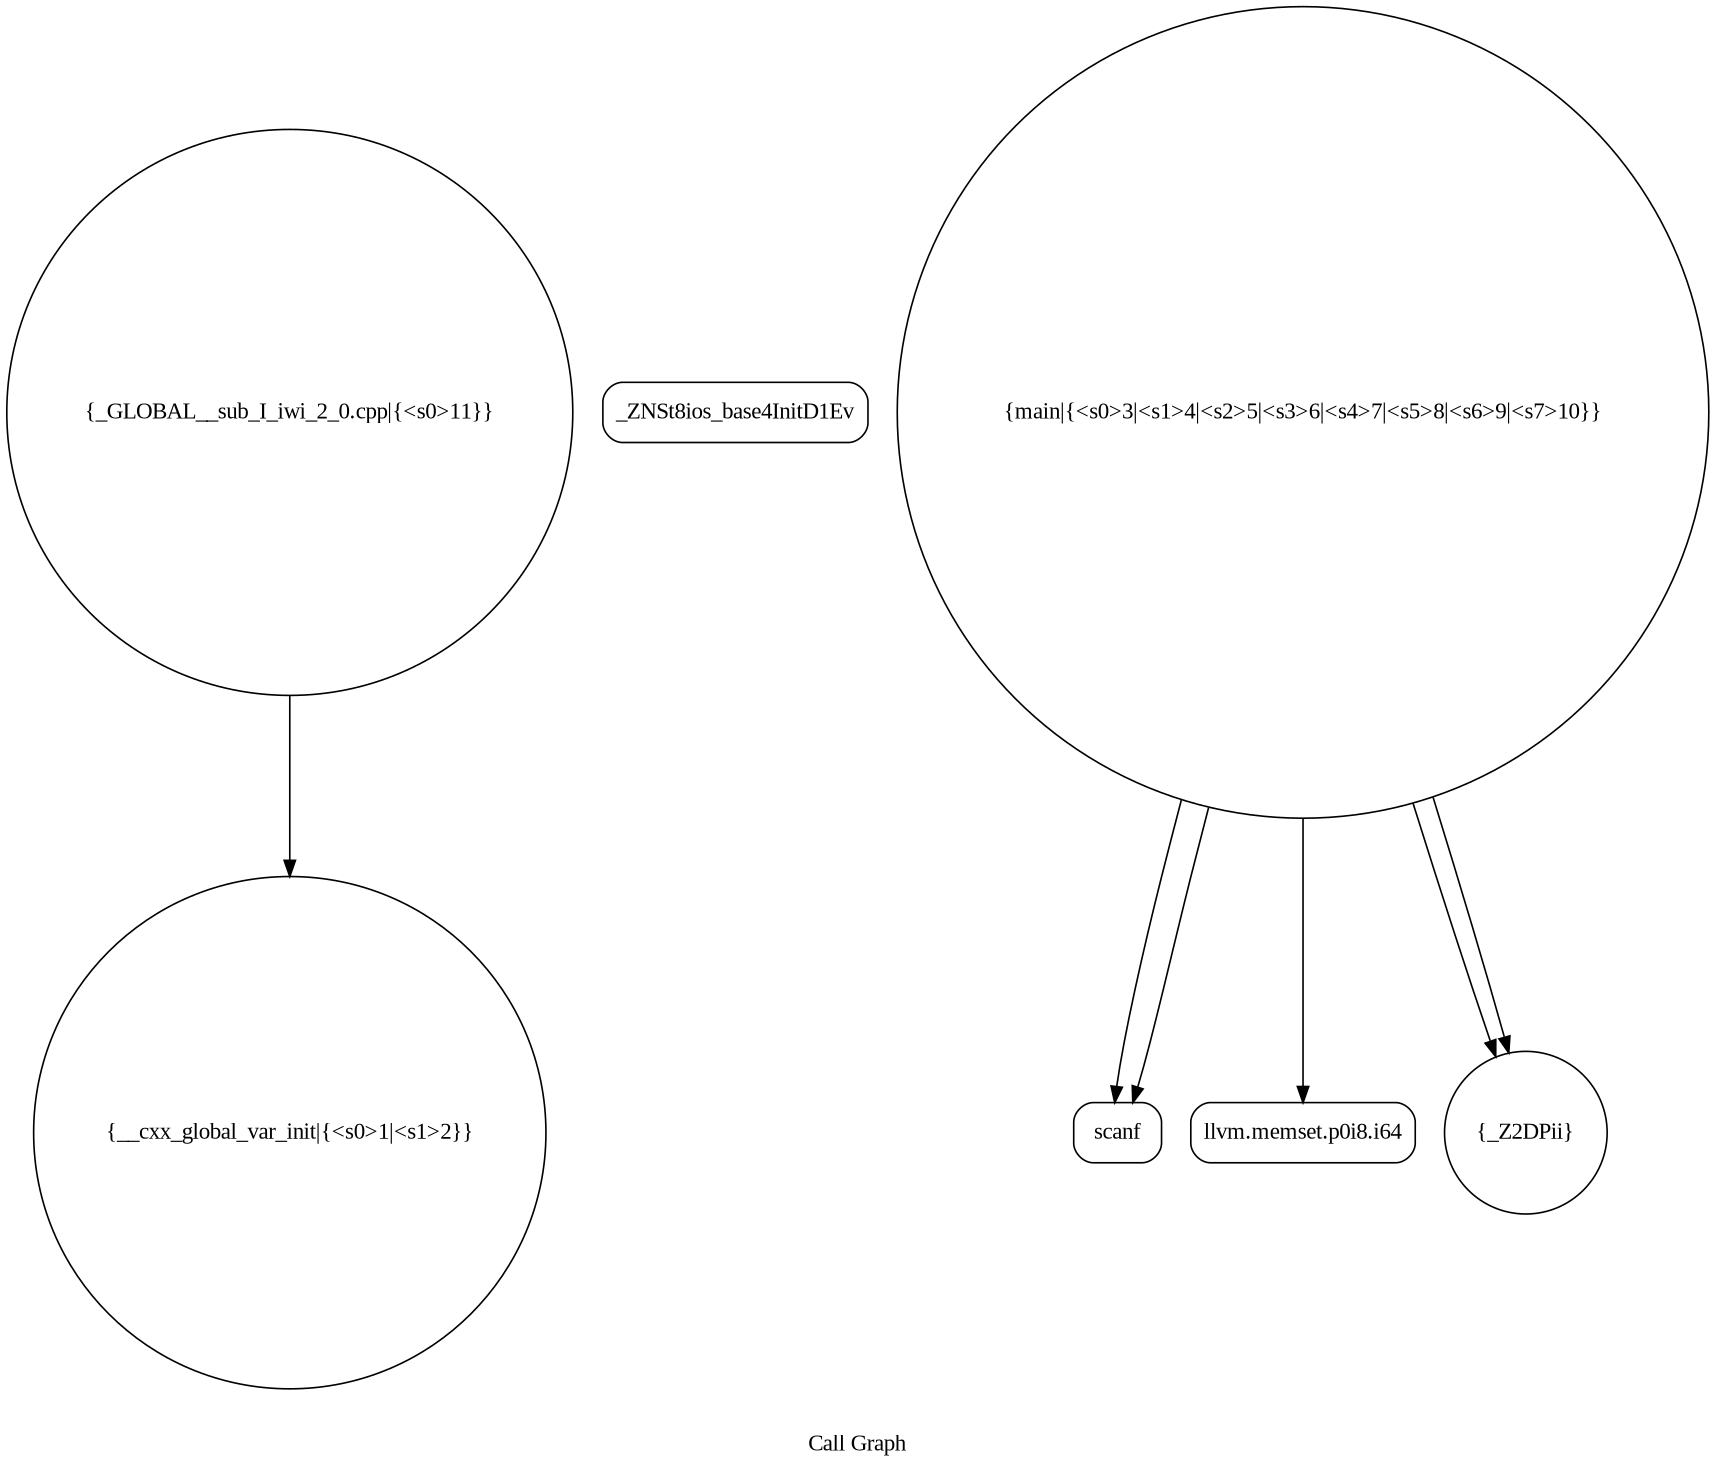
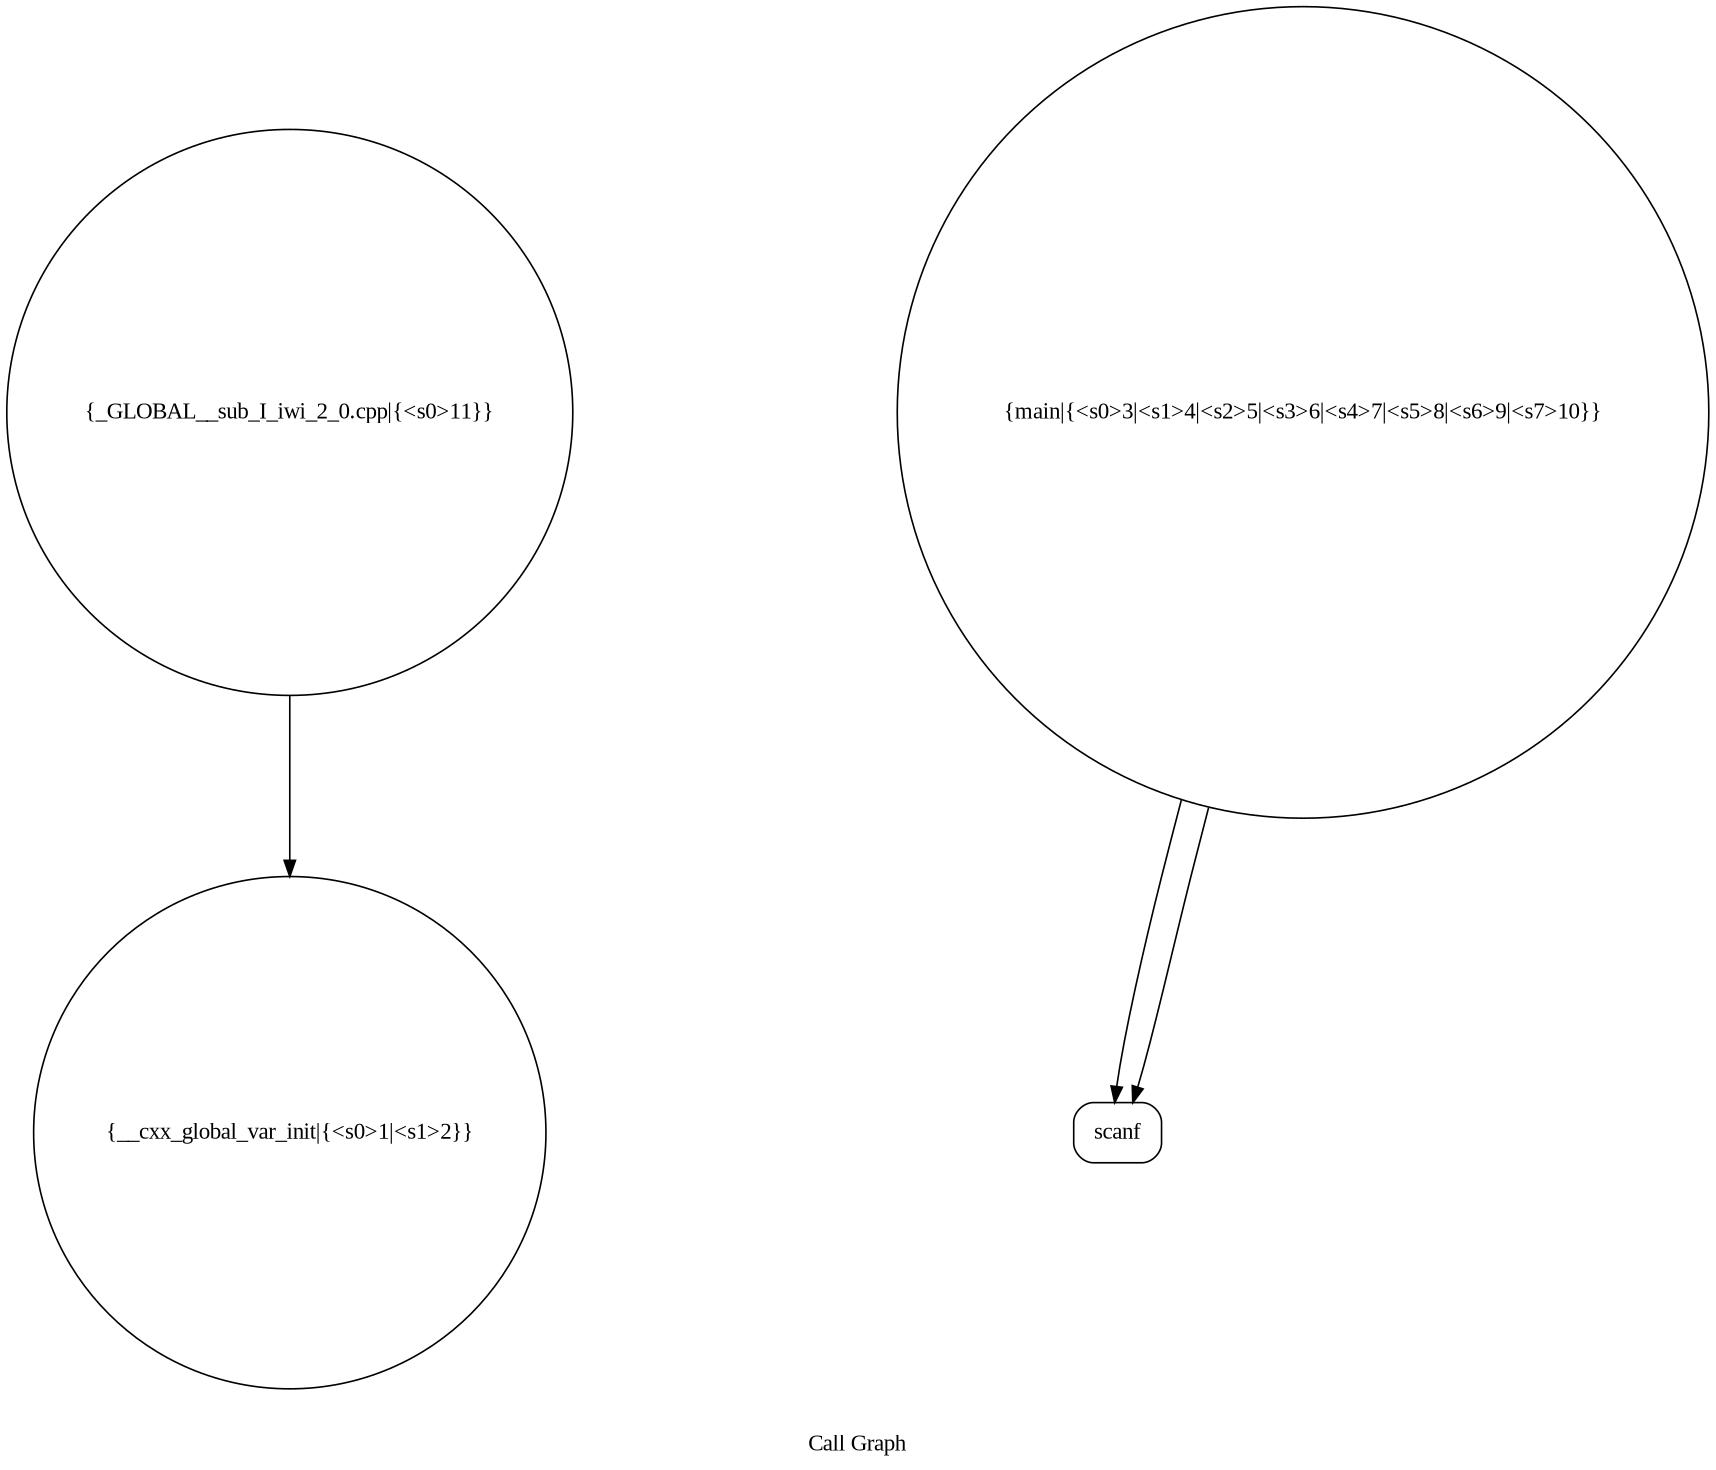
(735, 412) -> none
(1303, 1133) -> none
(1526, 1133) -> none
